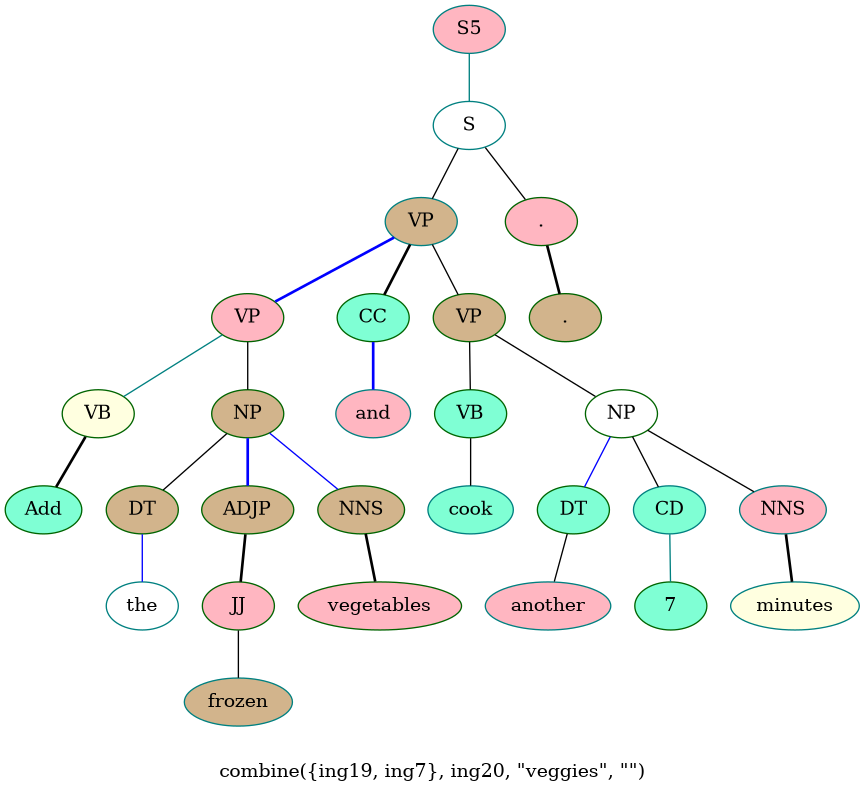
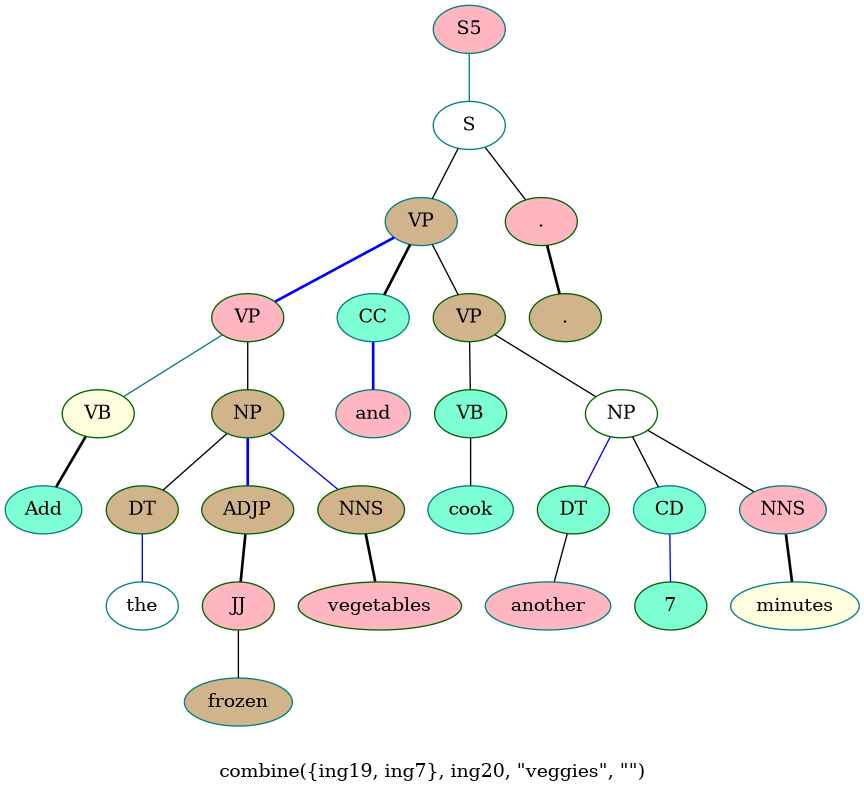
(373, 318) -> (373, 318)
(44, 510) -> (44, 510)
(670, 558) -> (670, 558)
